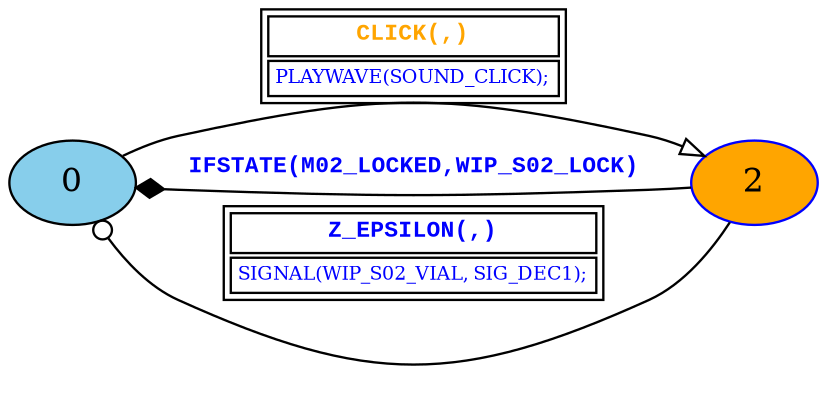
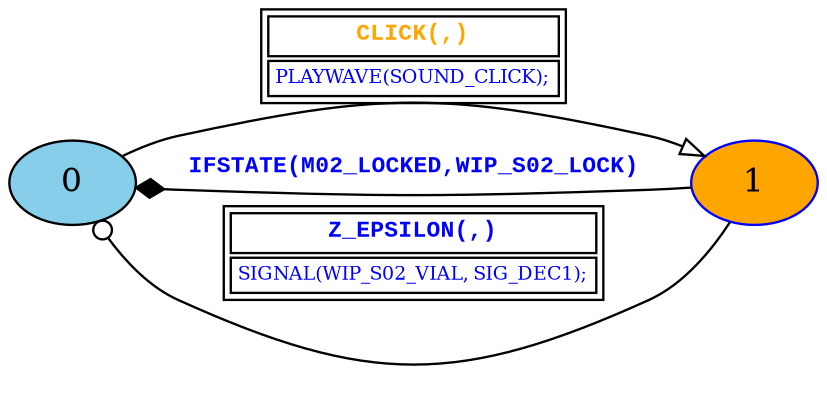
(754, 183) -> (754, 183)
